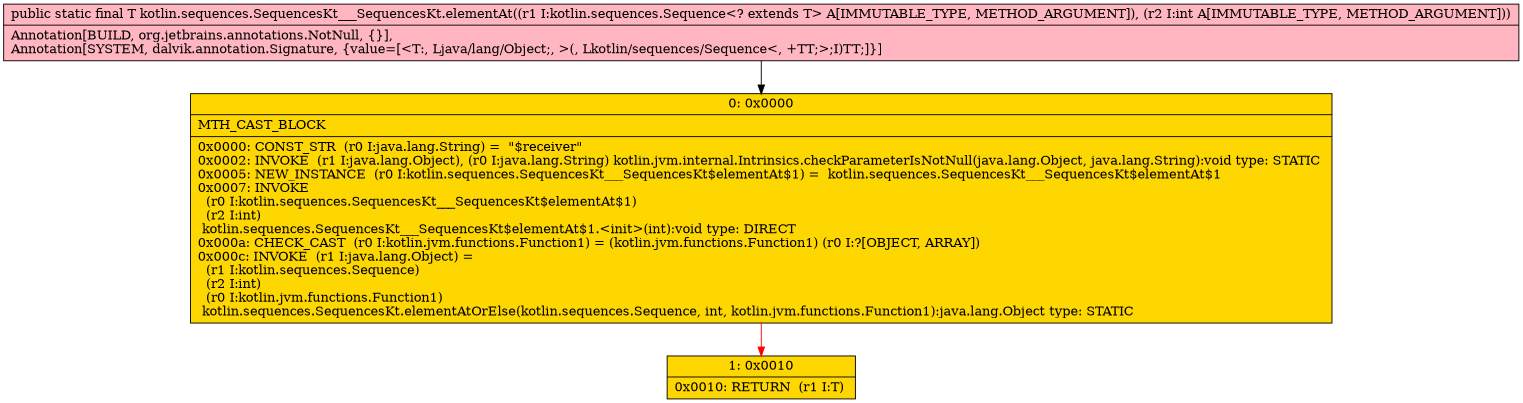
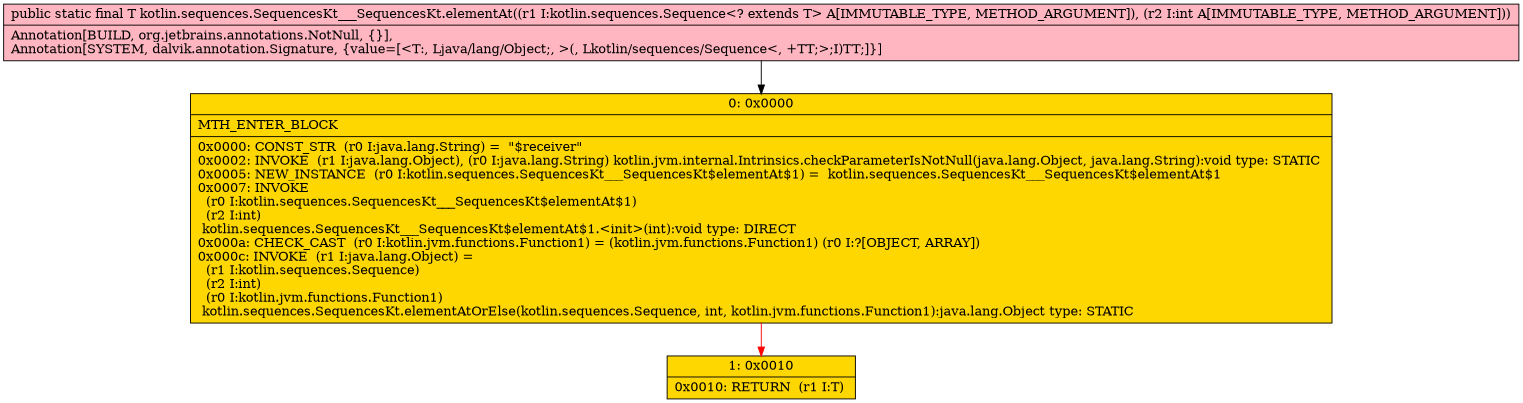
(262, 125) -> (268, 125)
